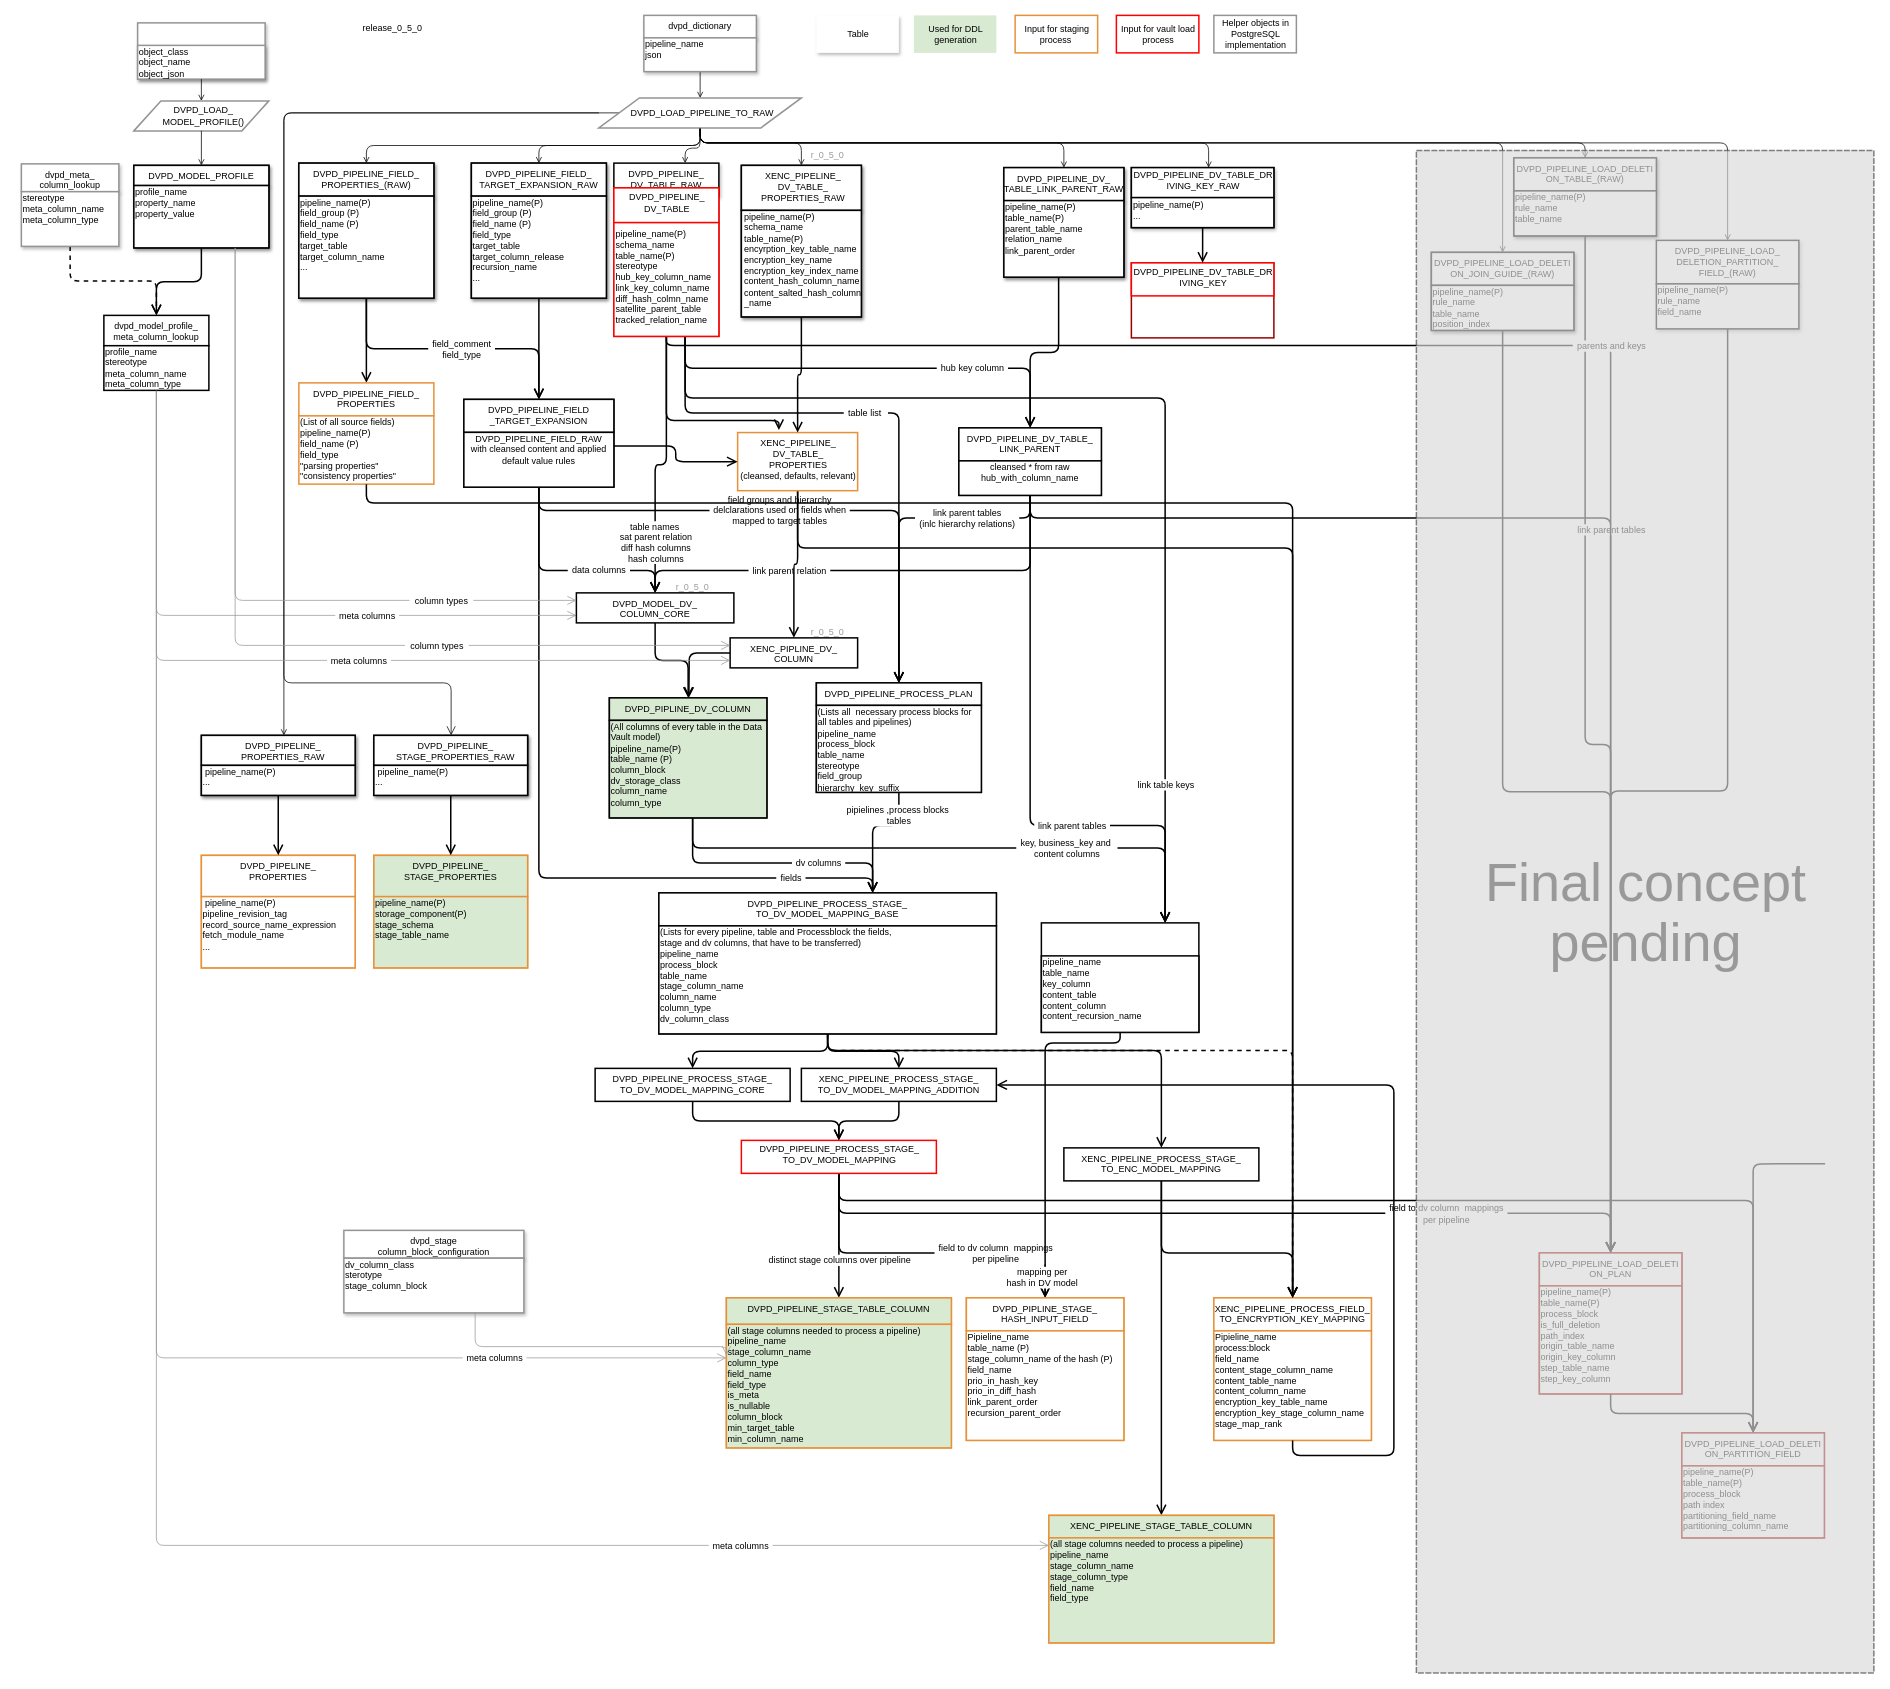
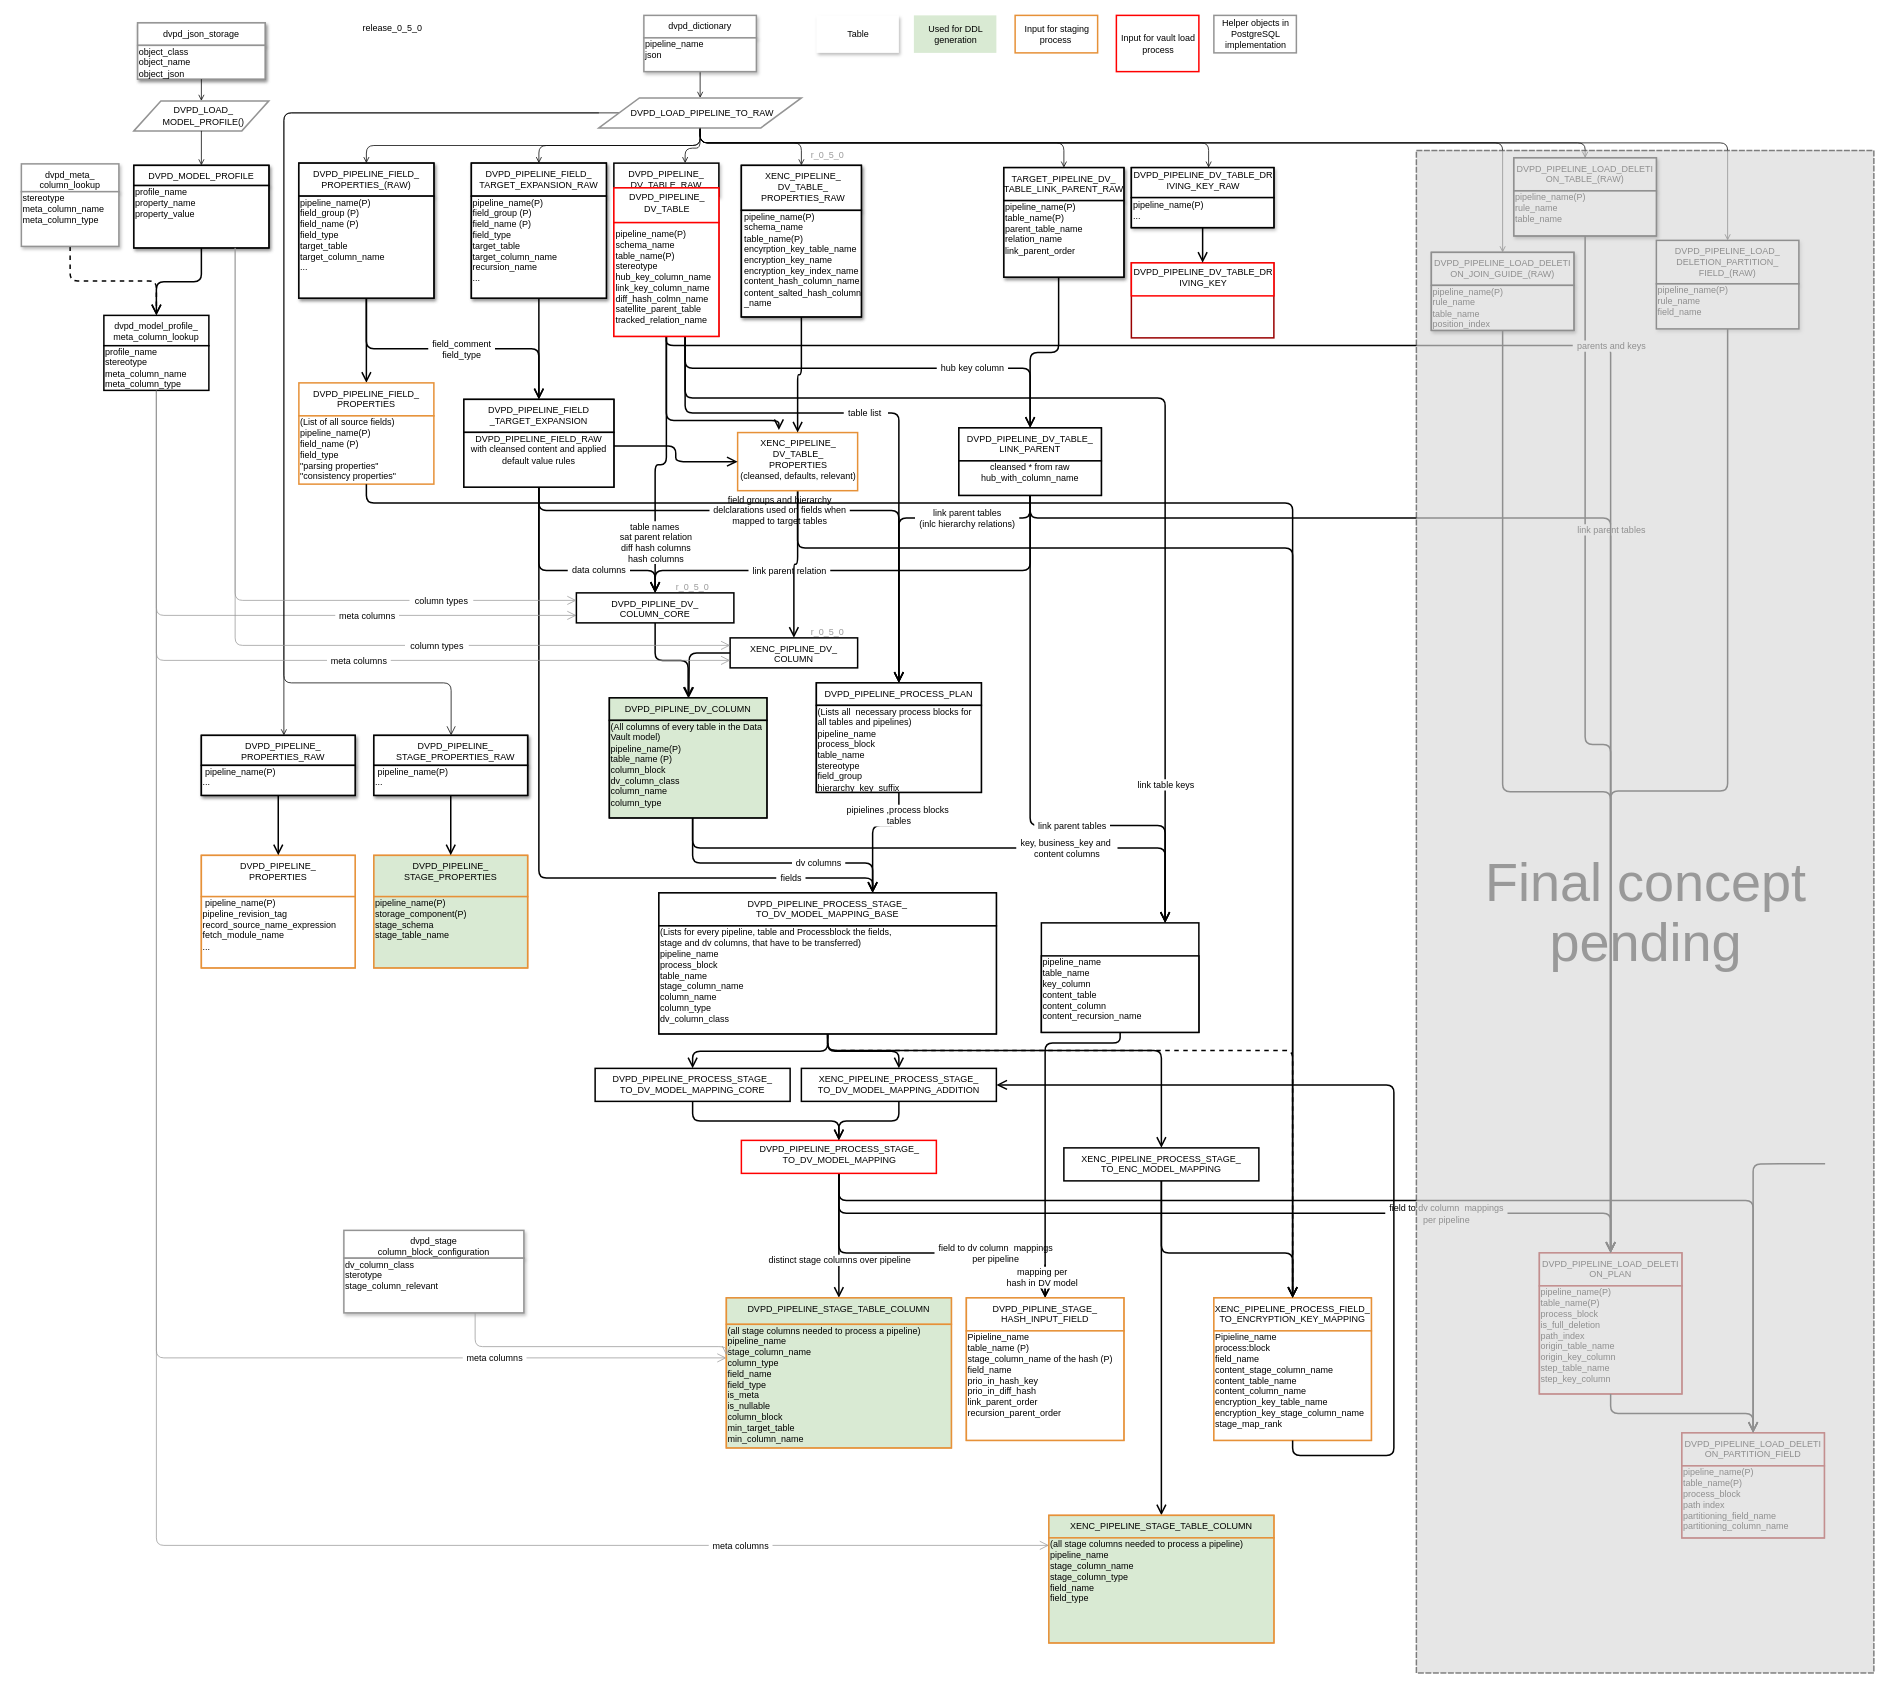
none -> (201, 34)
(1158, 34) -> (1158, 44)
(1064, 184) -> (1064, 184)
(523, 241) -> (517, 241)
(655, 610) -> (655, 610)
(689, 765) -> (689, 765)
(388, 1276) -> (396, 1276)
